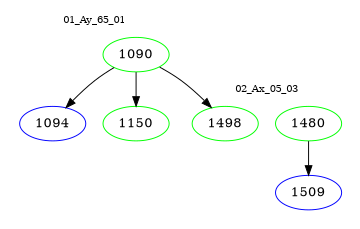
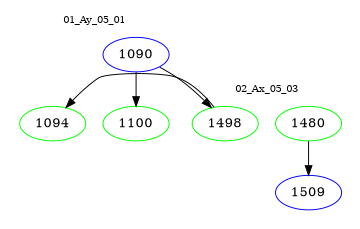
(94, 21) -> (94, 21)
(136, 55) -> (136, 55)
(92, 83) -> (145, 74)
(53, 124) -> (53, 124)
(136, 124) -> (136, 124)
